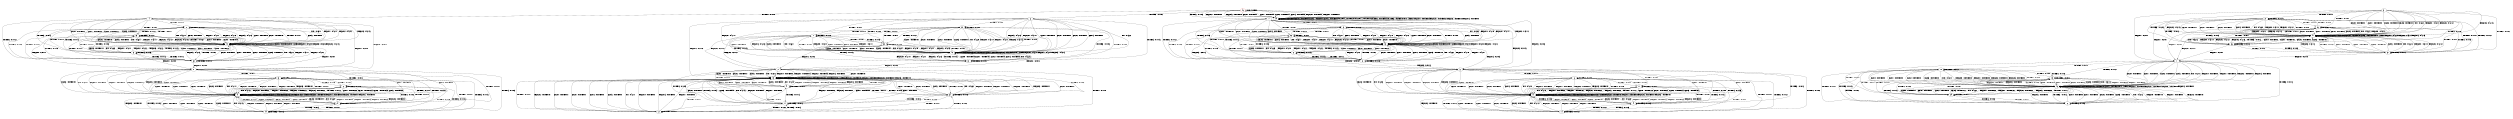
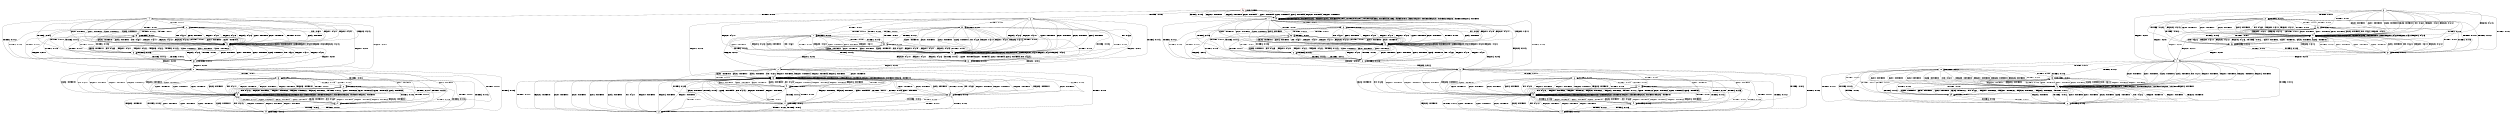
(793, 31) -> (1047, 62)
none -> (1015, 38)
(197, 40) -> (197, 40)
(1539, 44) -> (1539, 44)
none -> (800, 96)
none -> (1740, 107)
